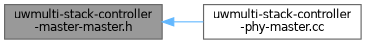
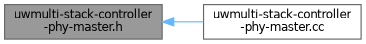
(83, 22) -> (83, 22)
